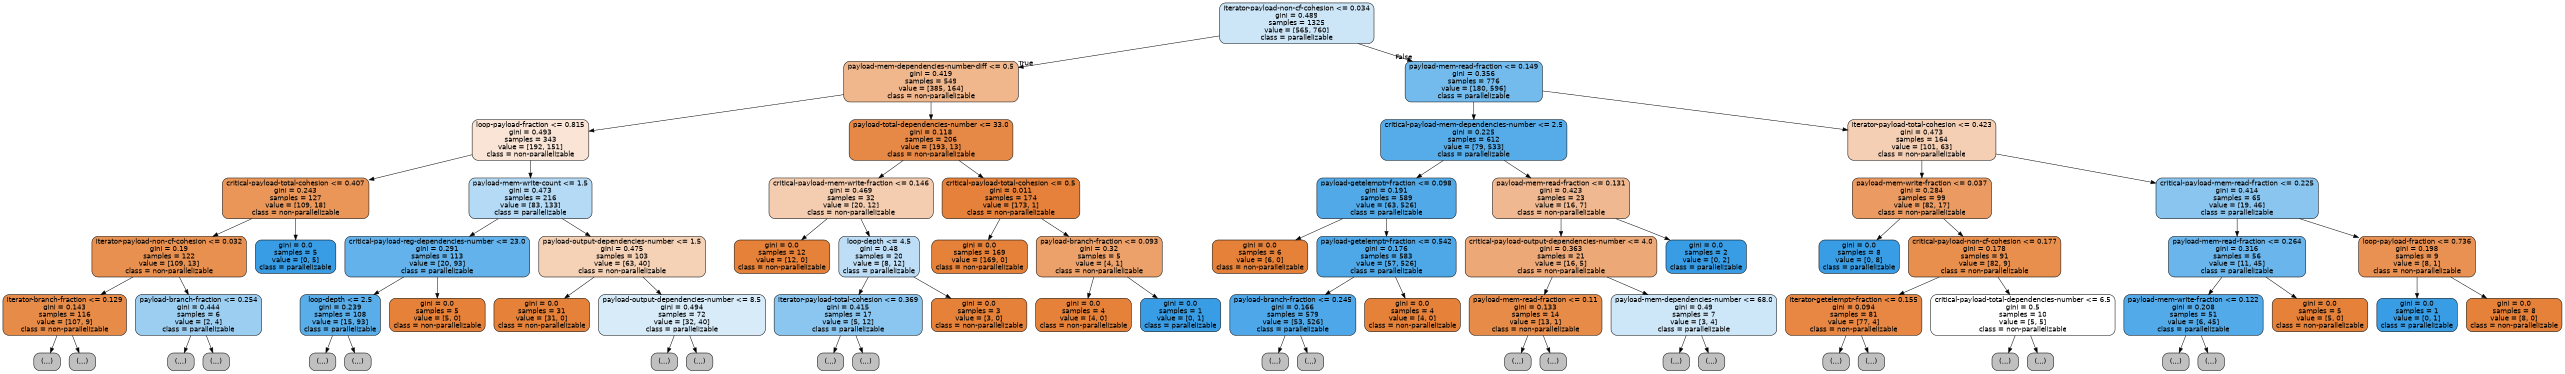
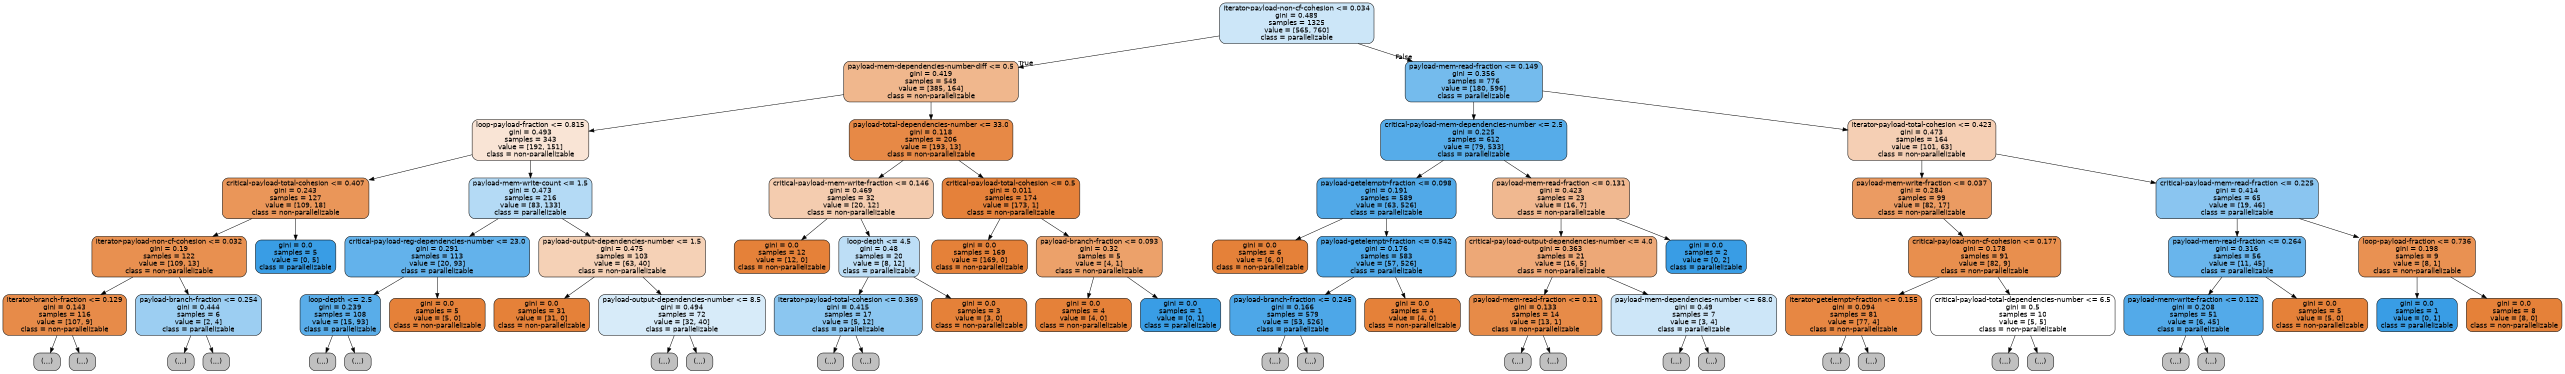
(1859, 257) -> none
